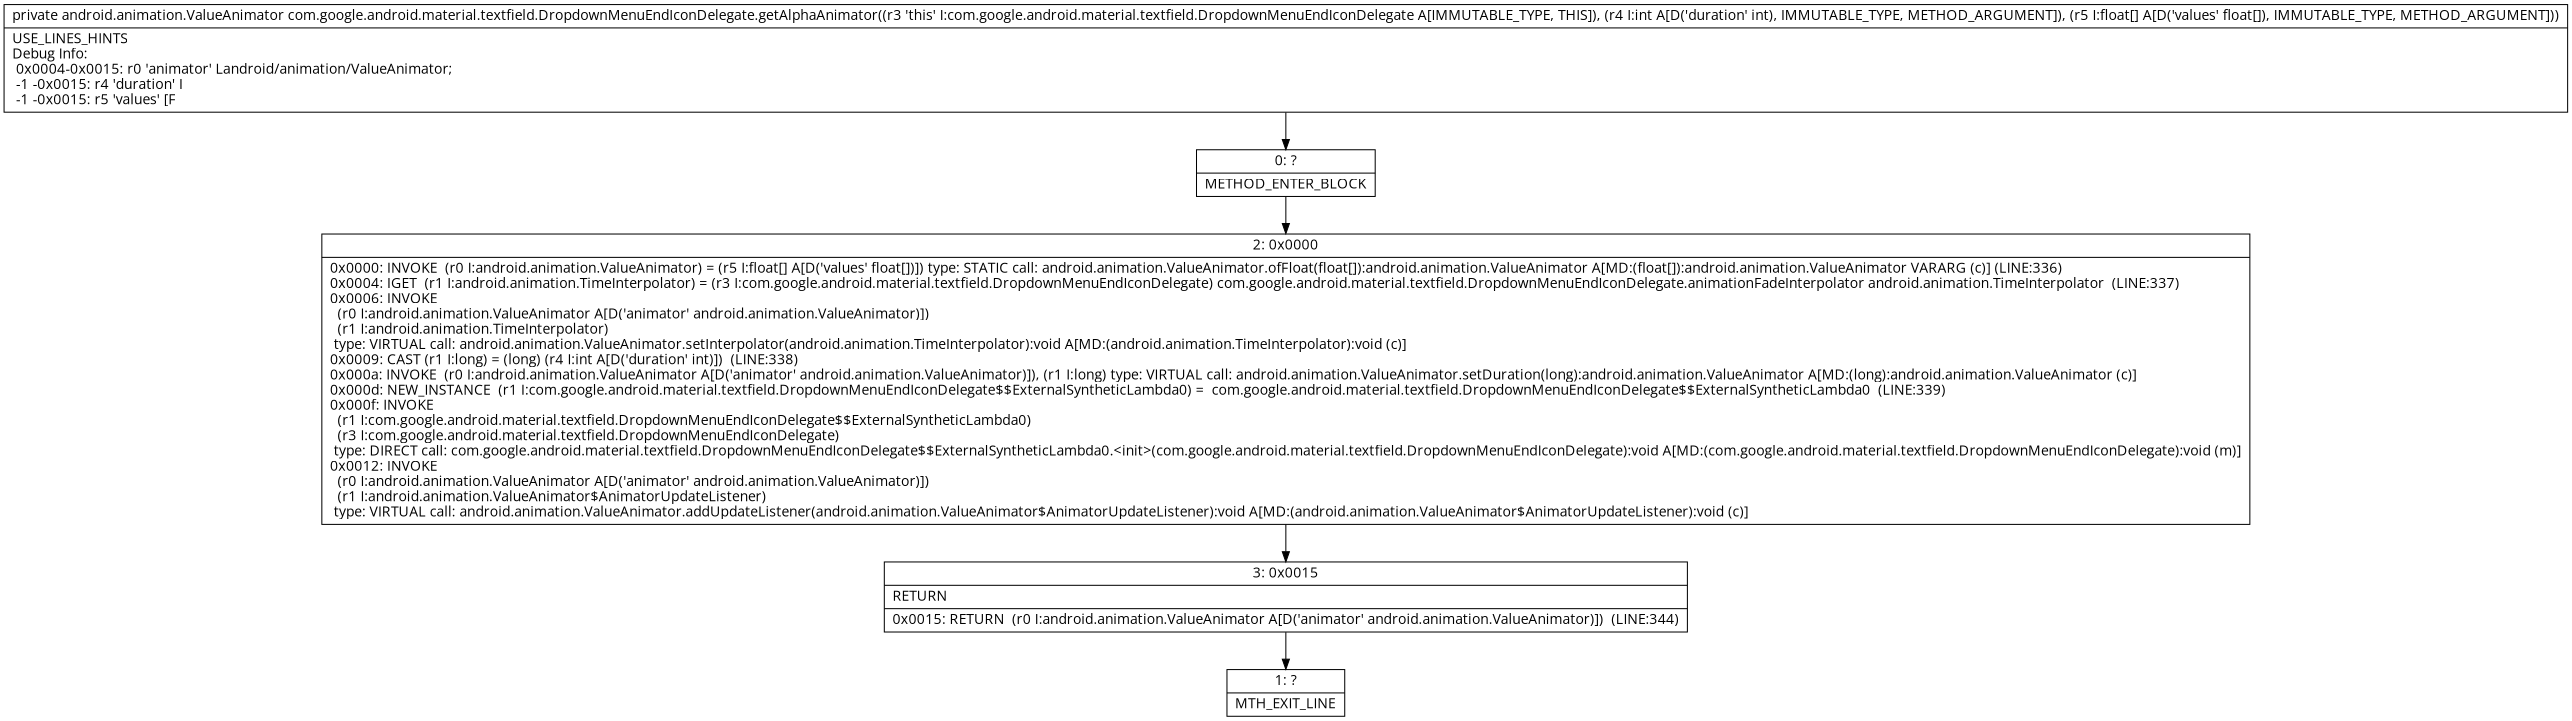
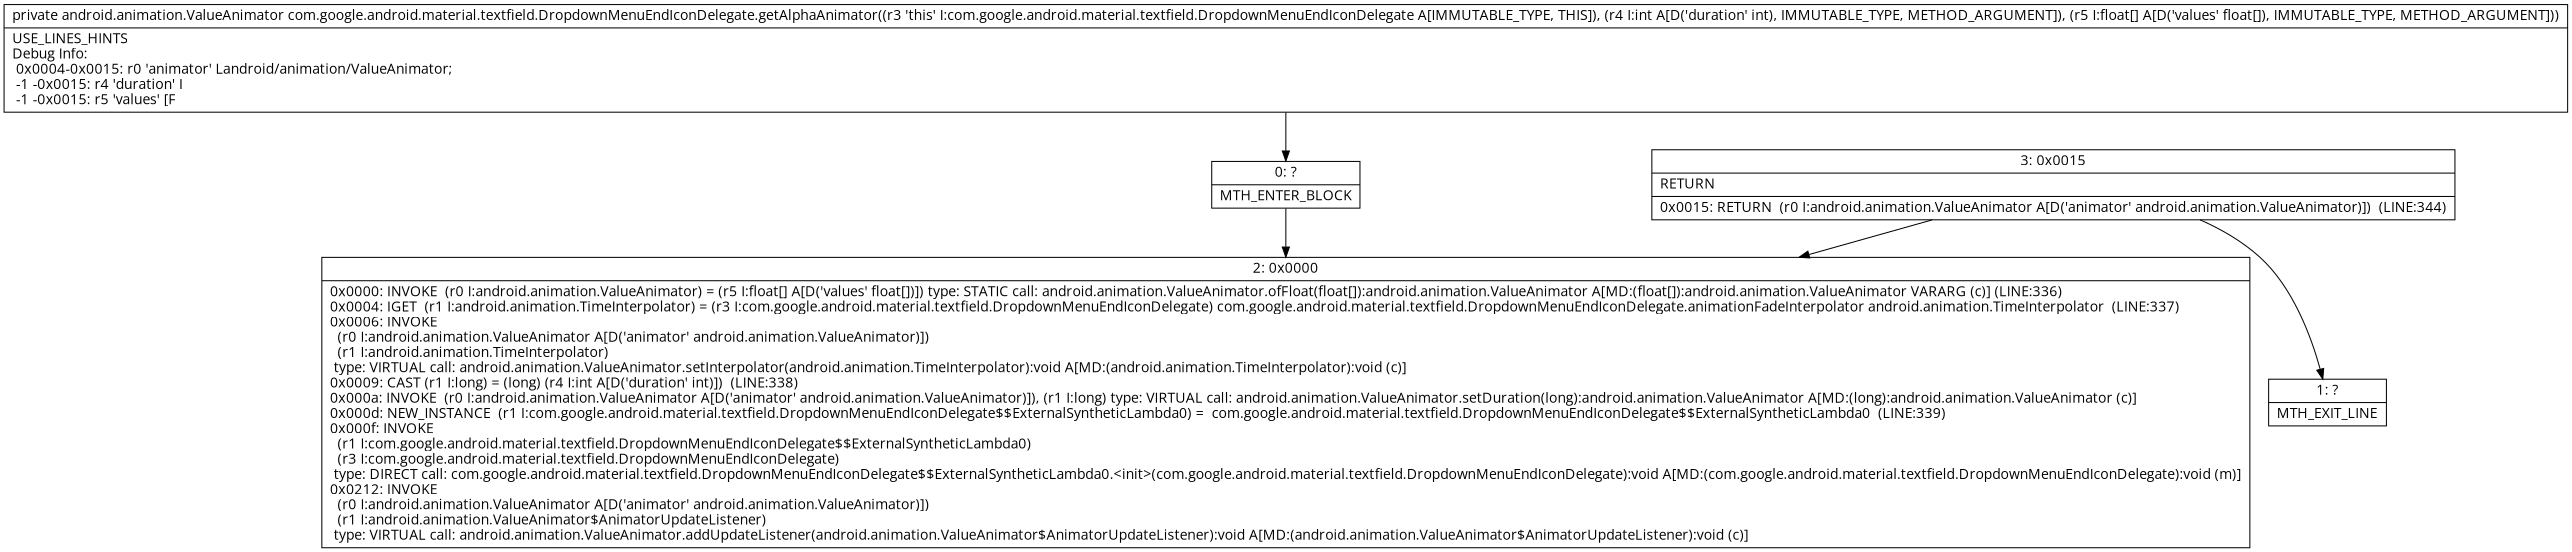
(1286, 184) -> (1286, 196)
(388, 467) -> (388, 490)
(1286, 538) -> (1871, 237)
